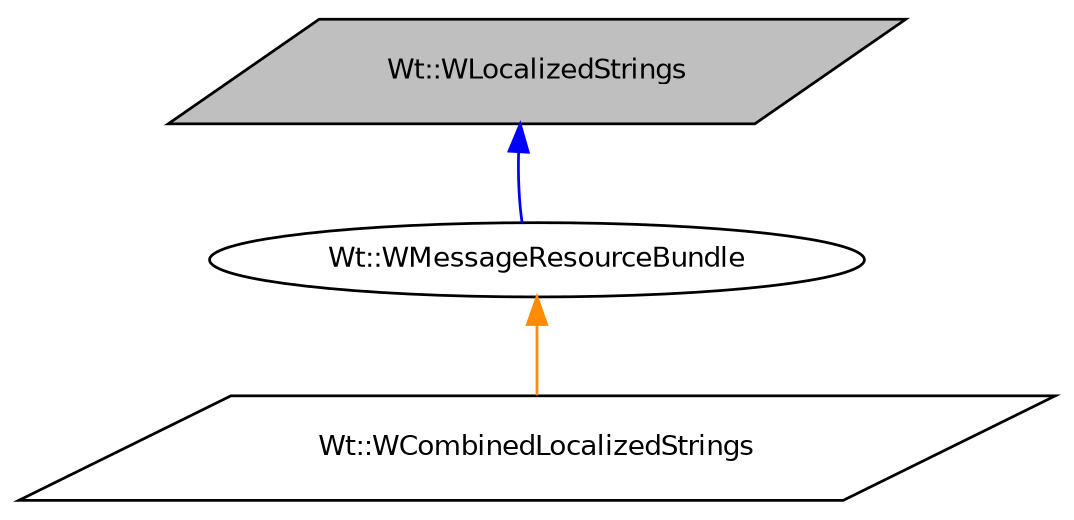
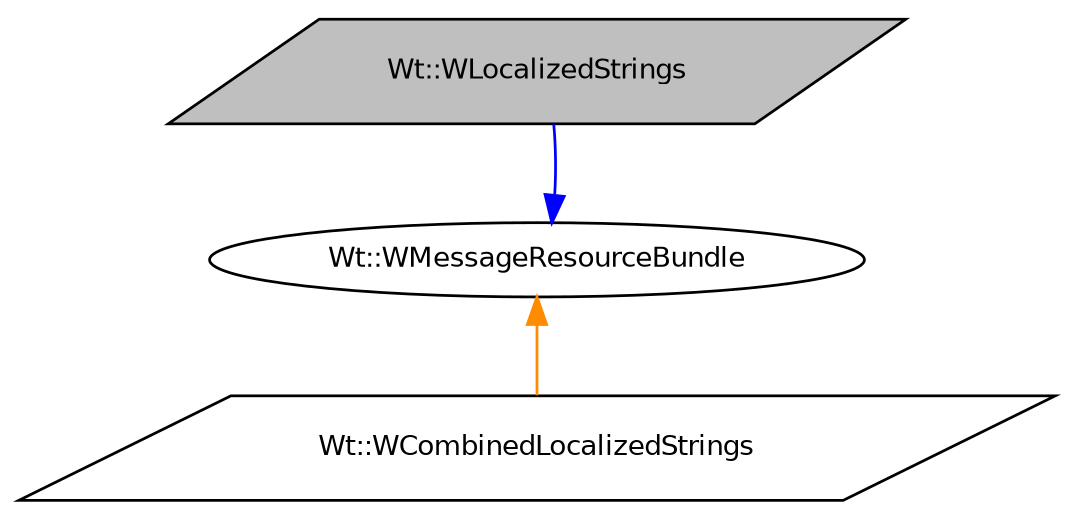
(519, 188) -> (556, 159)
